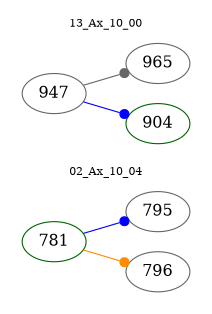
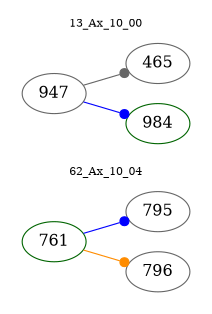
(158, 63) -> (158, 63)
(158, 124) -> (158, 124)
(106, 172) -> (106, 172)
(54, 242) -> (54, 242)
